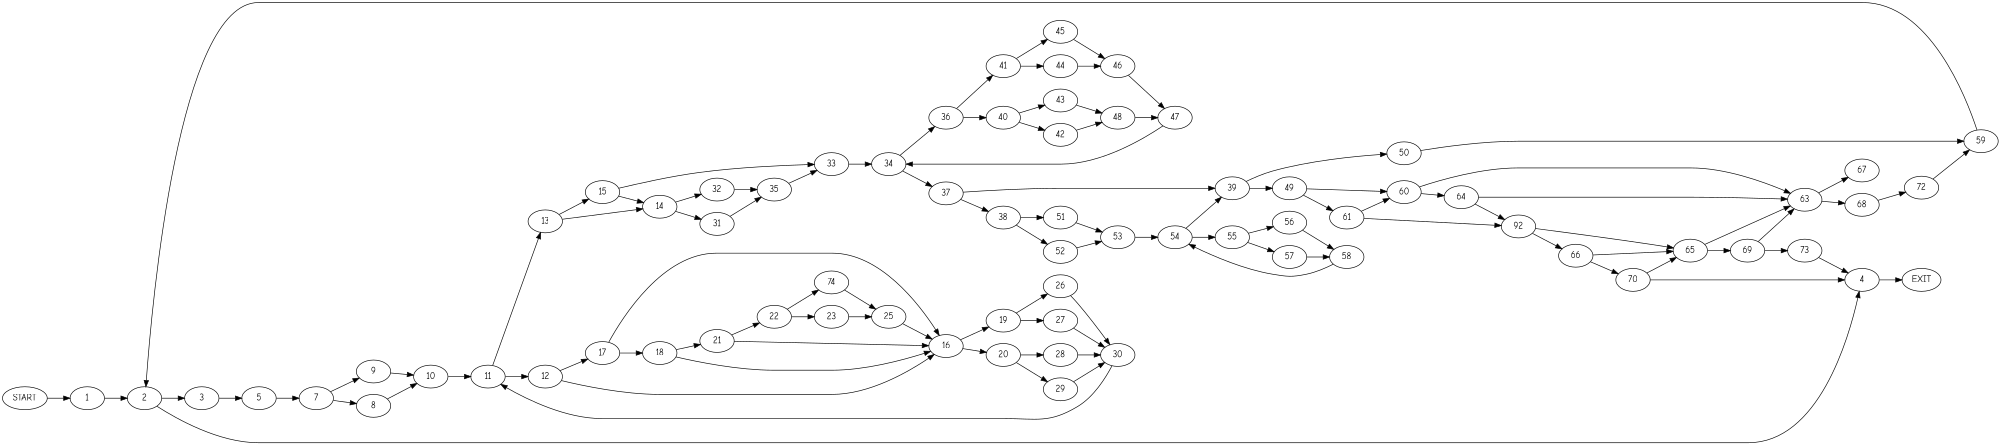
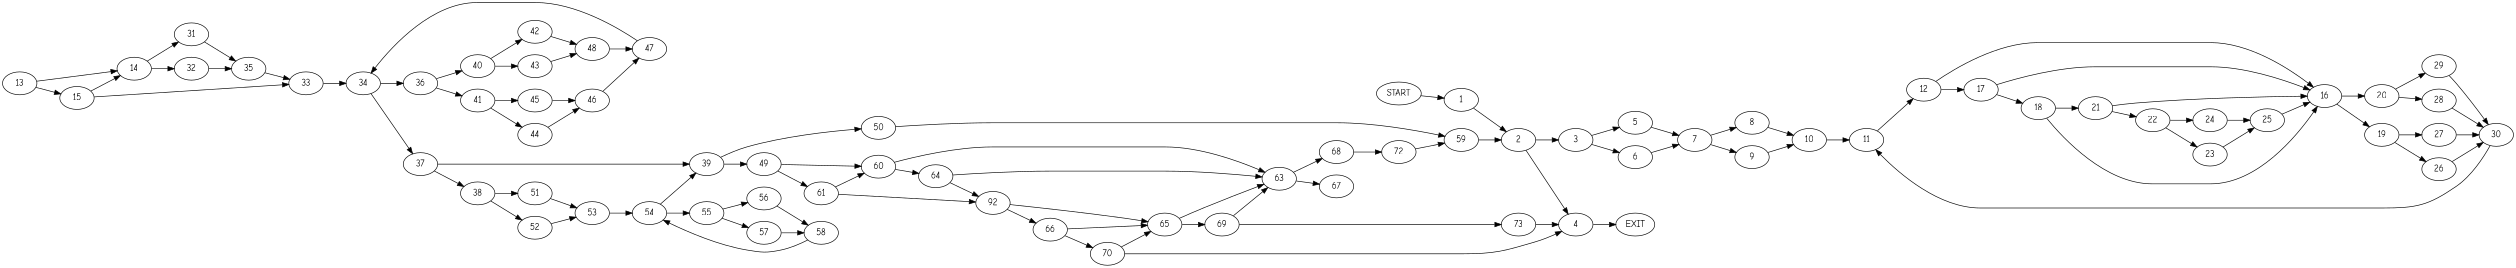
none -> (1635, 157)
(832, 282) -> (2210, 120)
(516, 302) -> none
